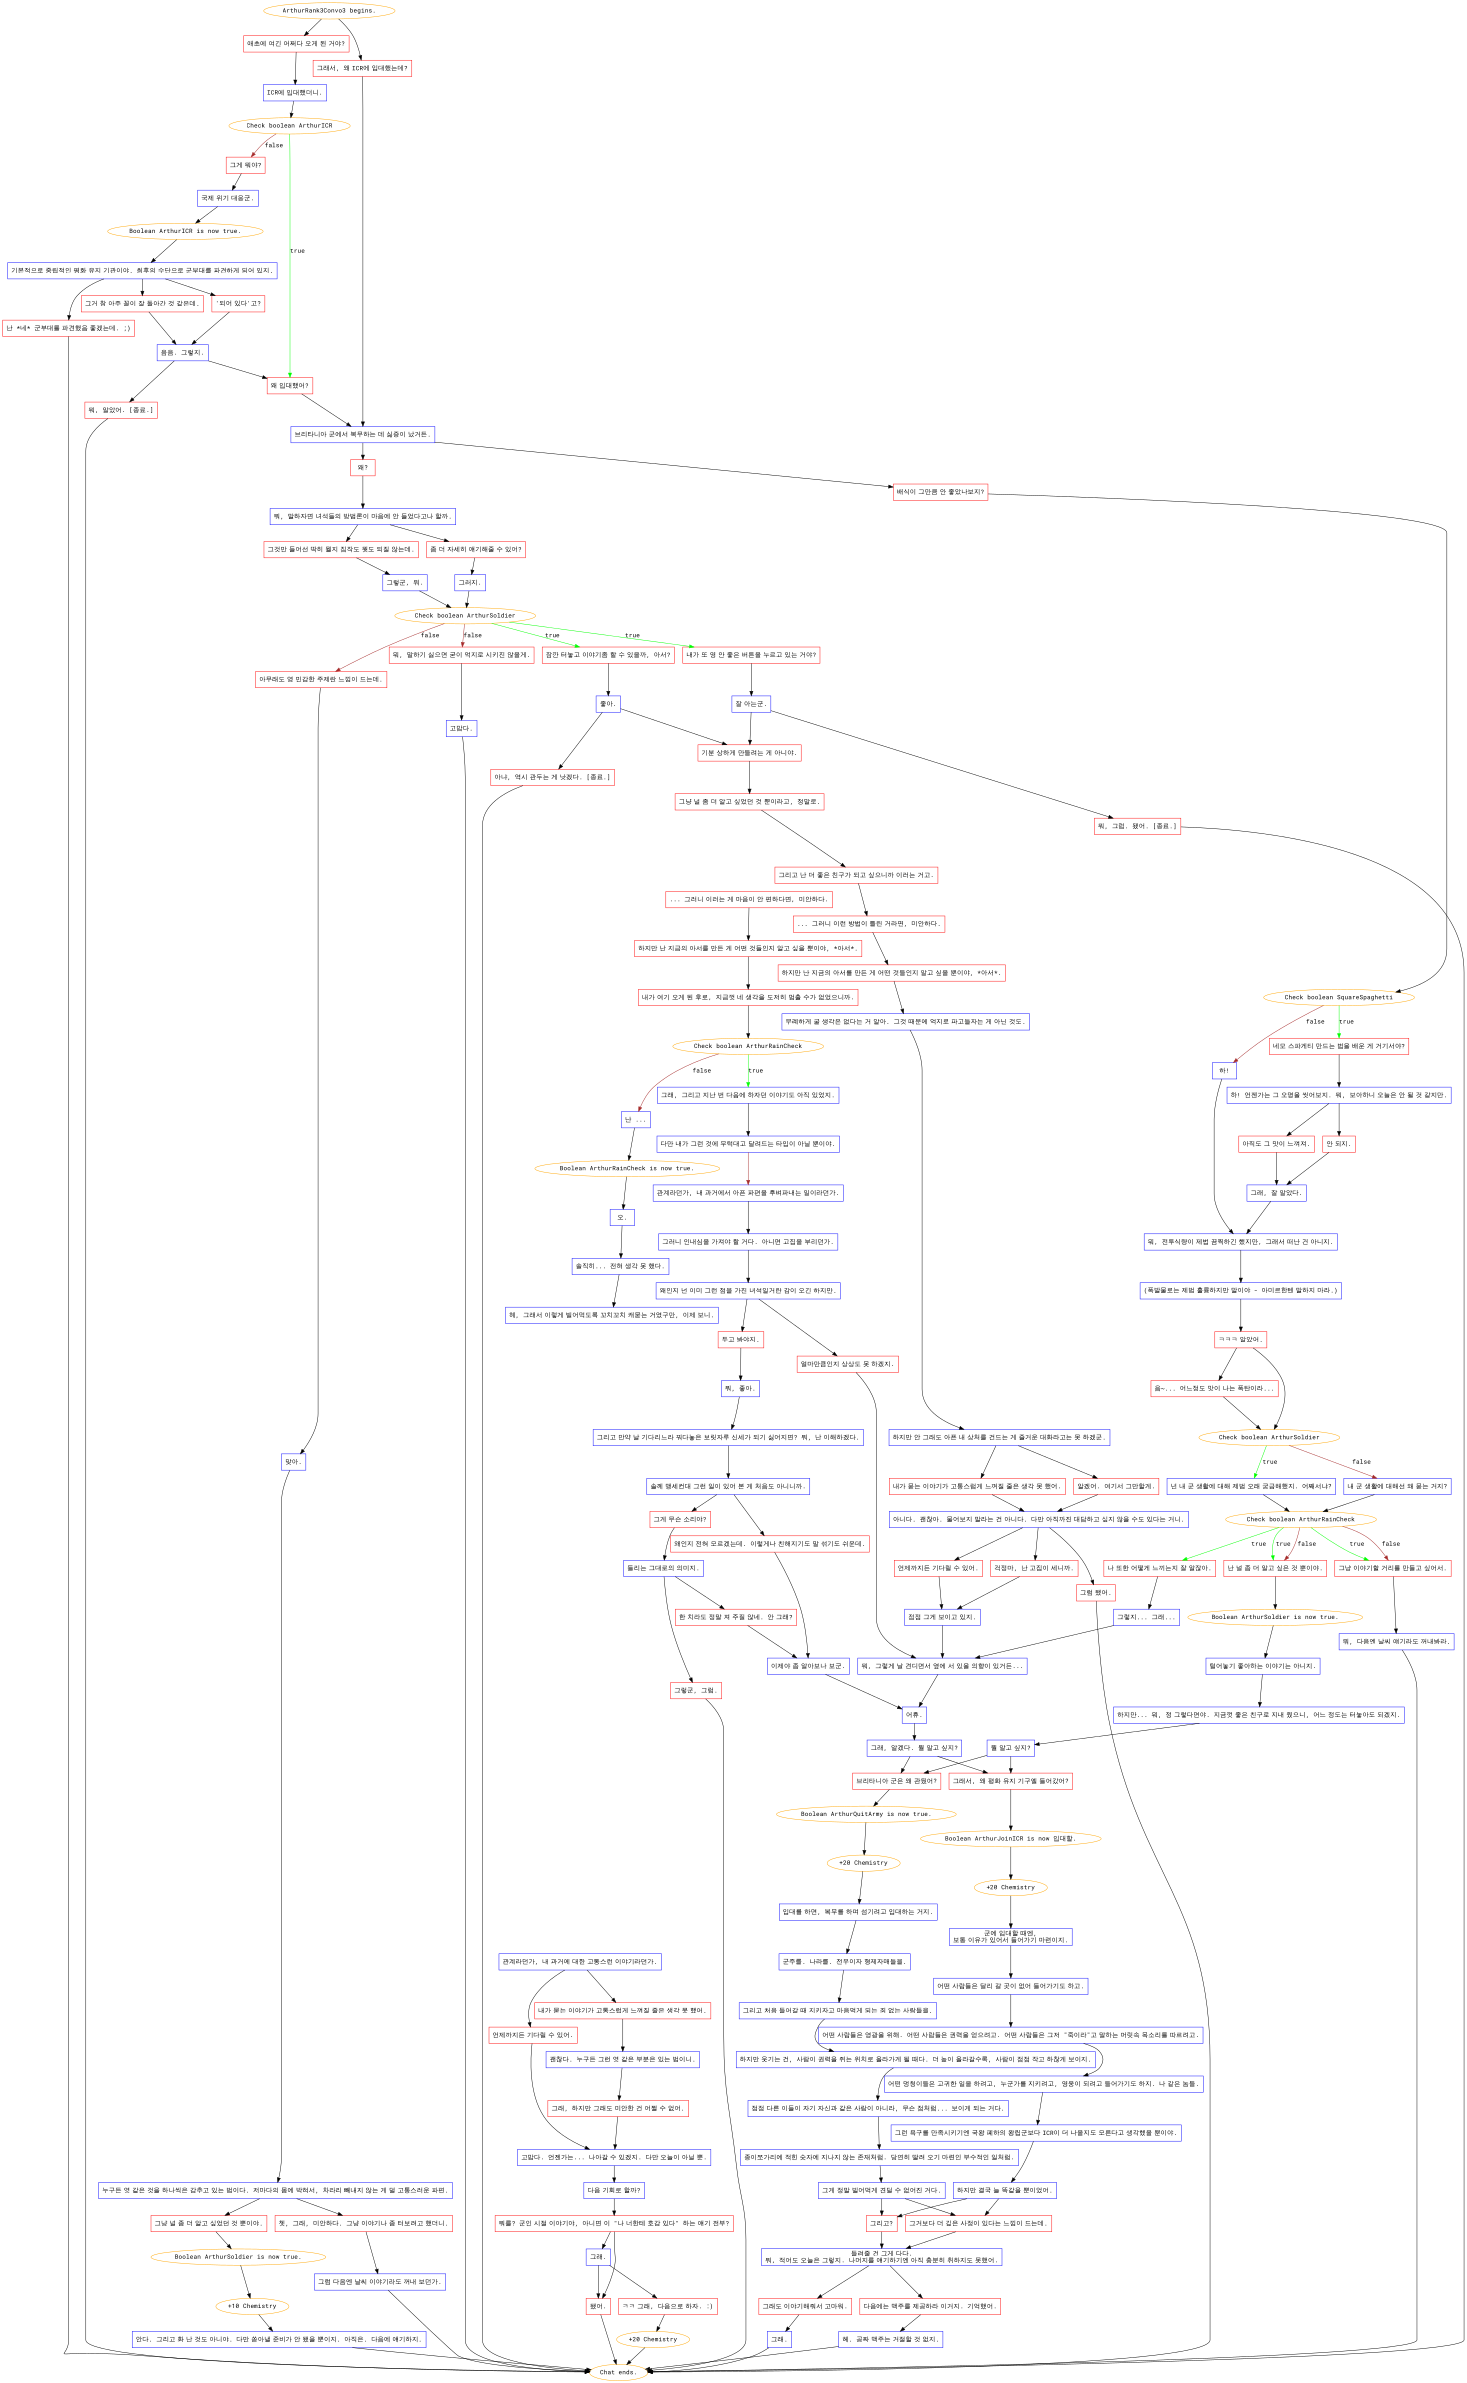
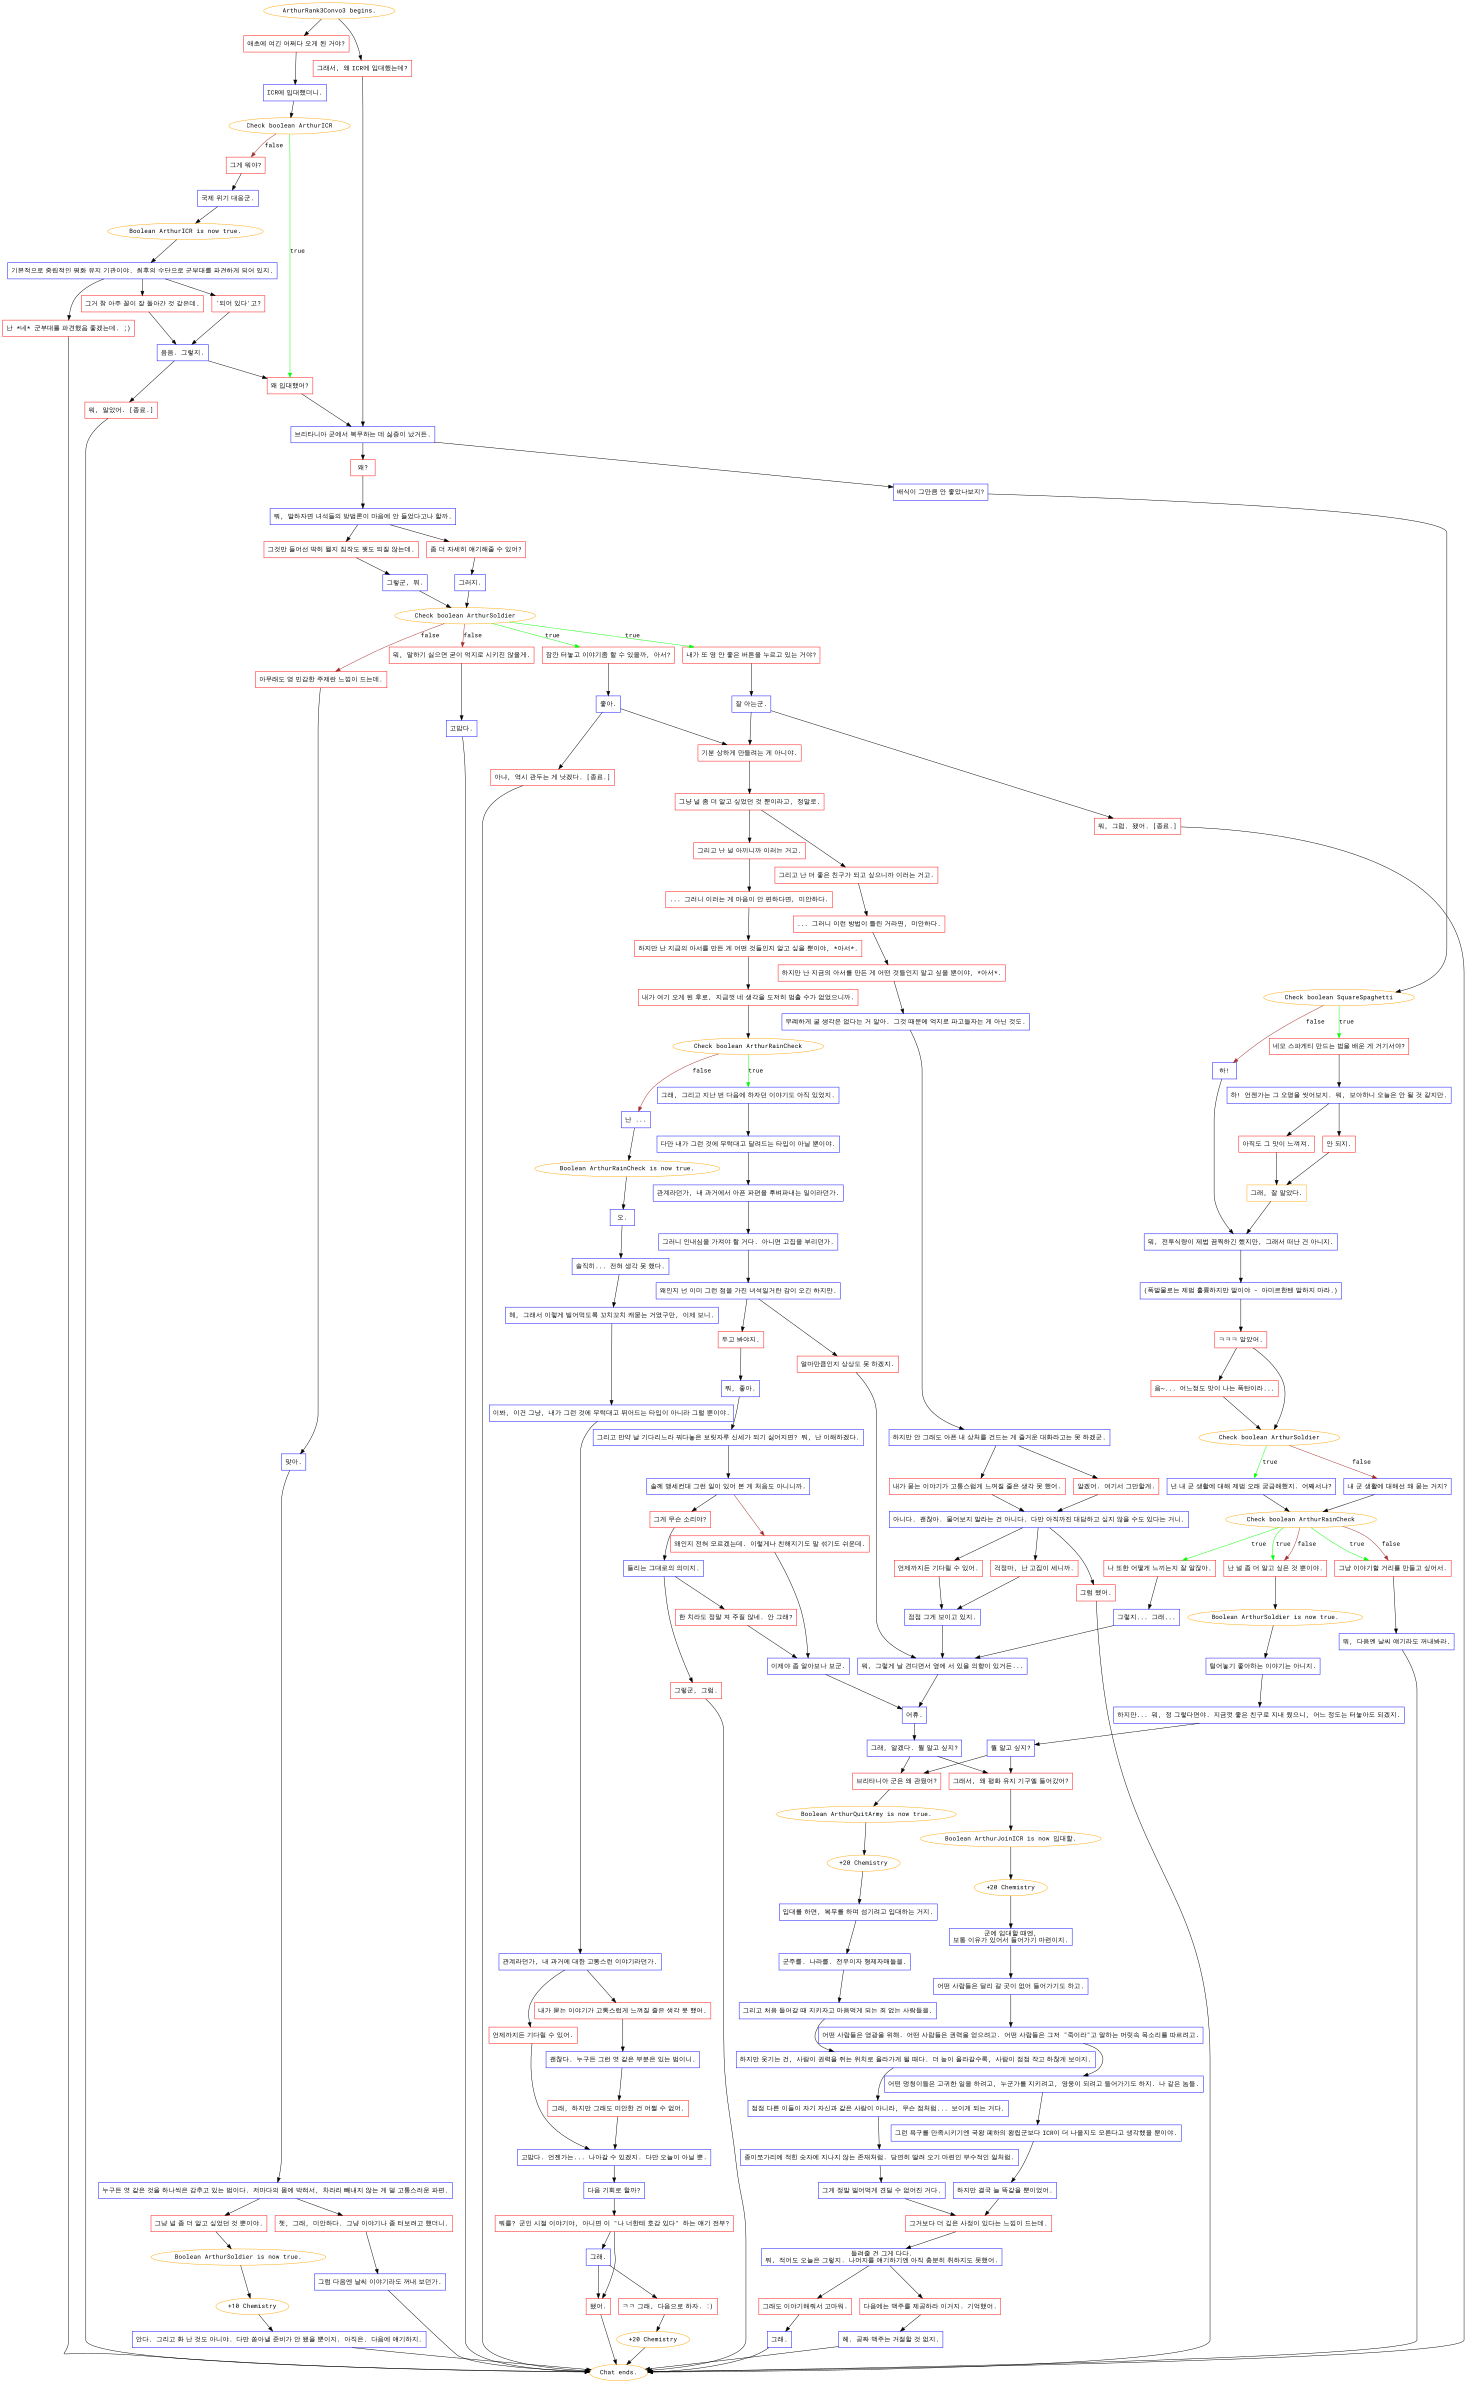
(941, 492) -> (941, 492)
none -> (750, 851)
(748, 1166) -> (748, 1166)
(1277, 1193) -> (1277, 1193)
none -> (611, 1413)
(748, 1513) -> (748, 1513)
(882, 2224) -> none
